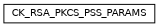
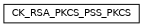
(79, 14) -> (72, 14)
